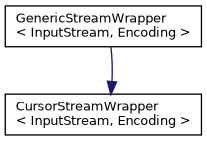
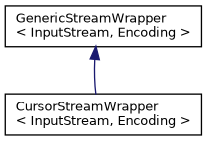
(112, 64) -> (95, 77)
